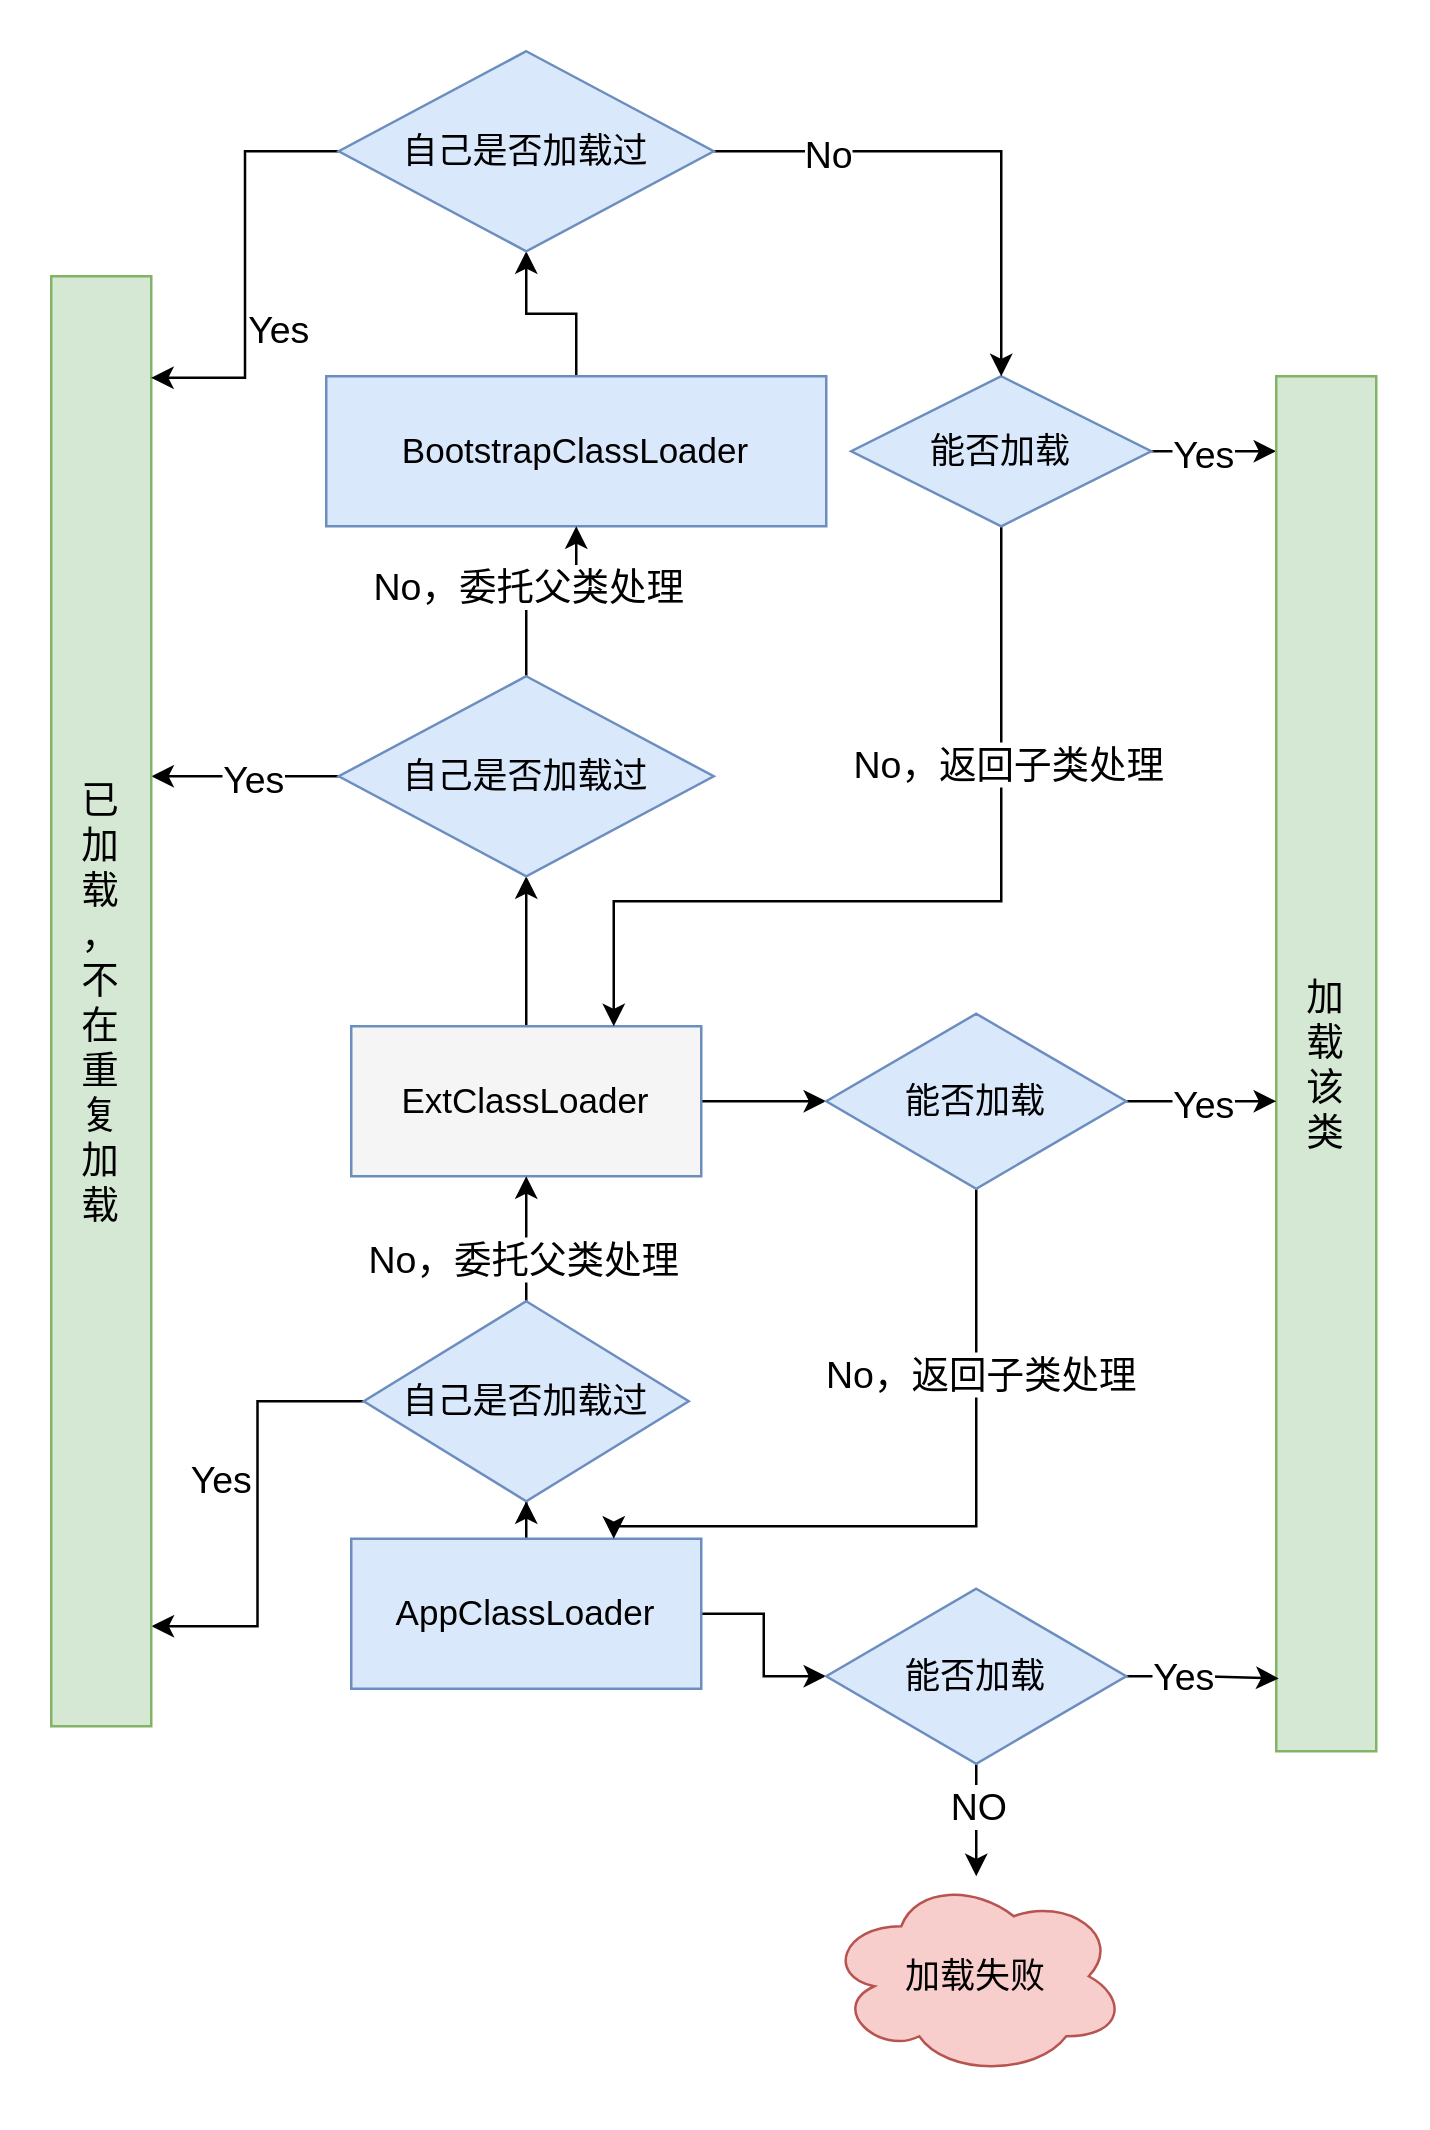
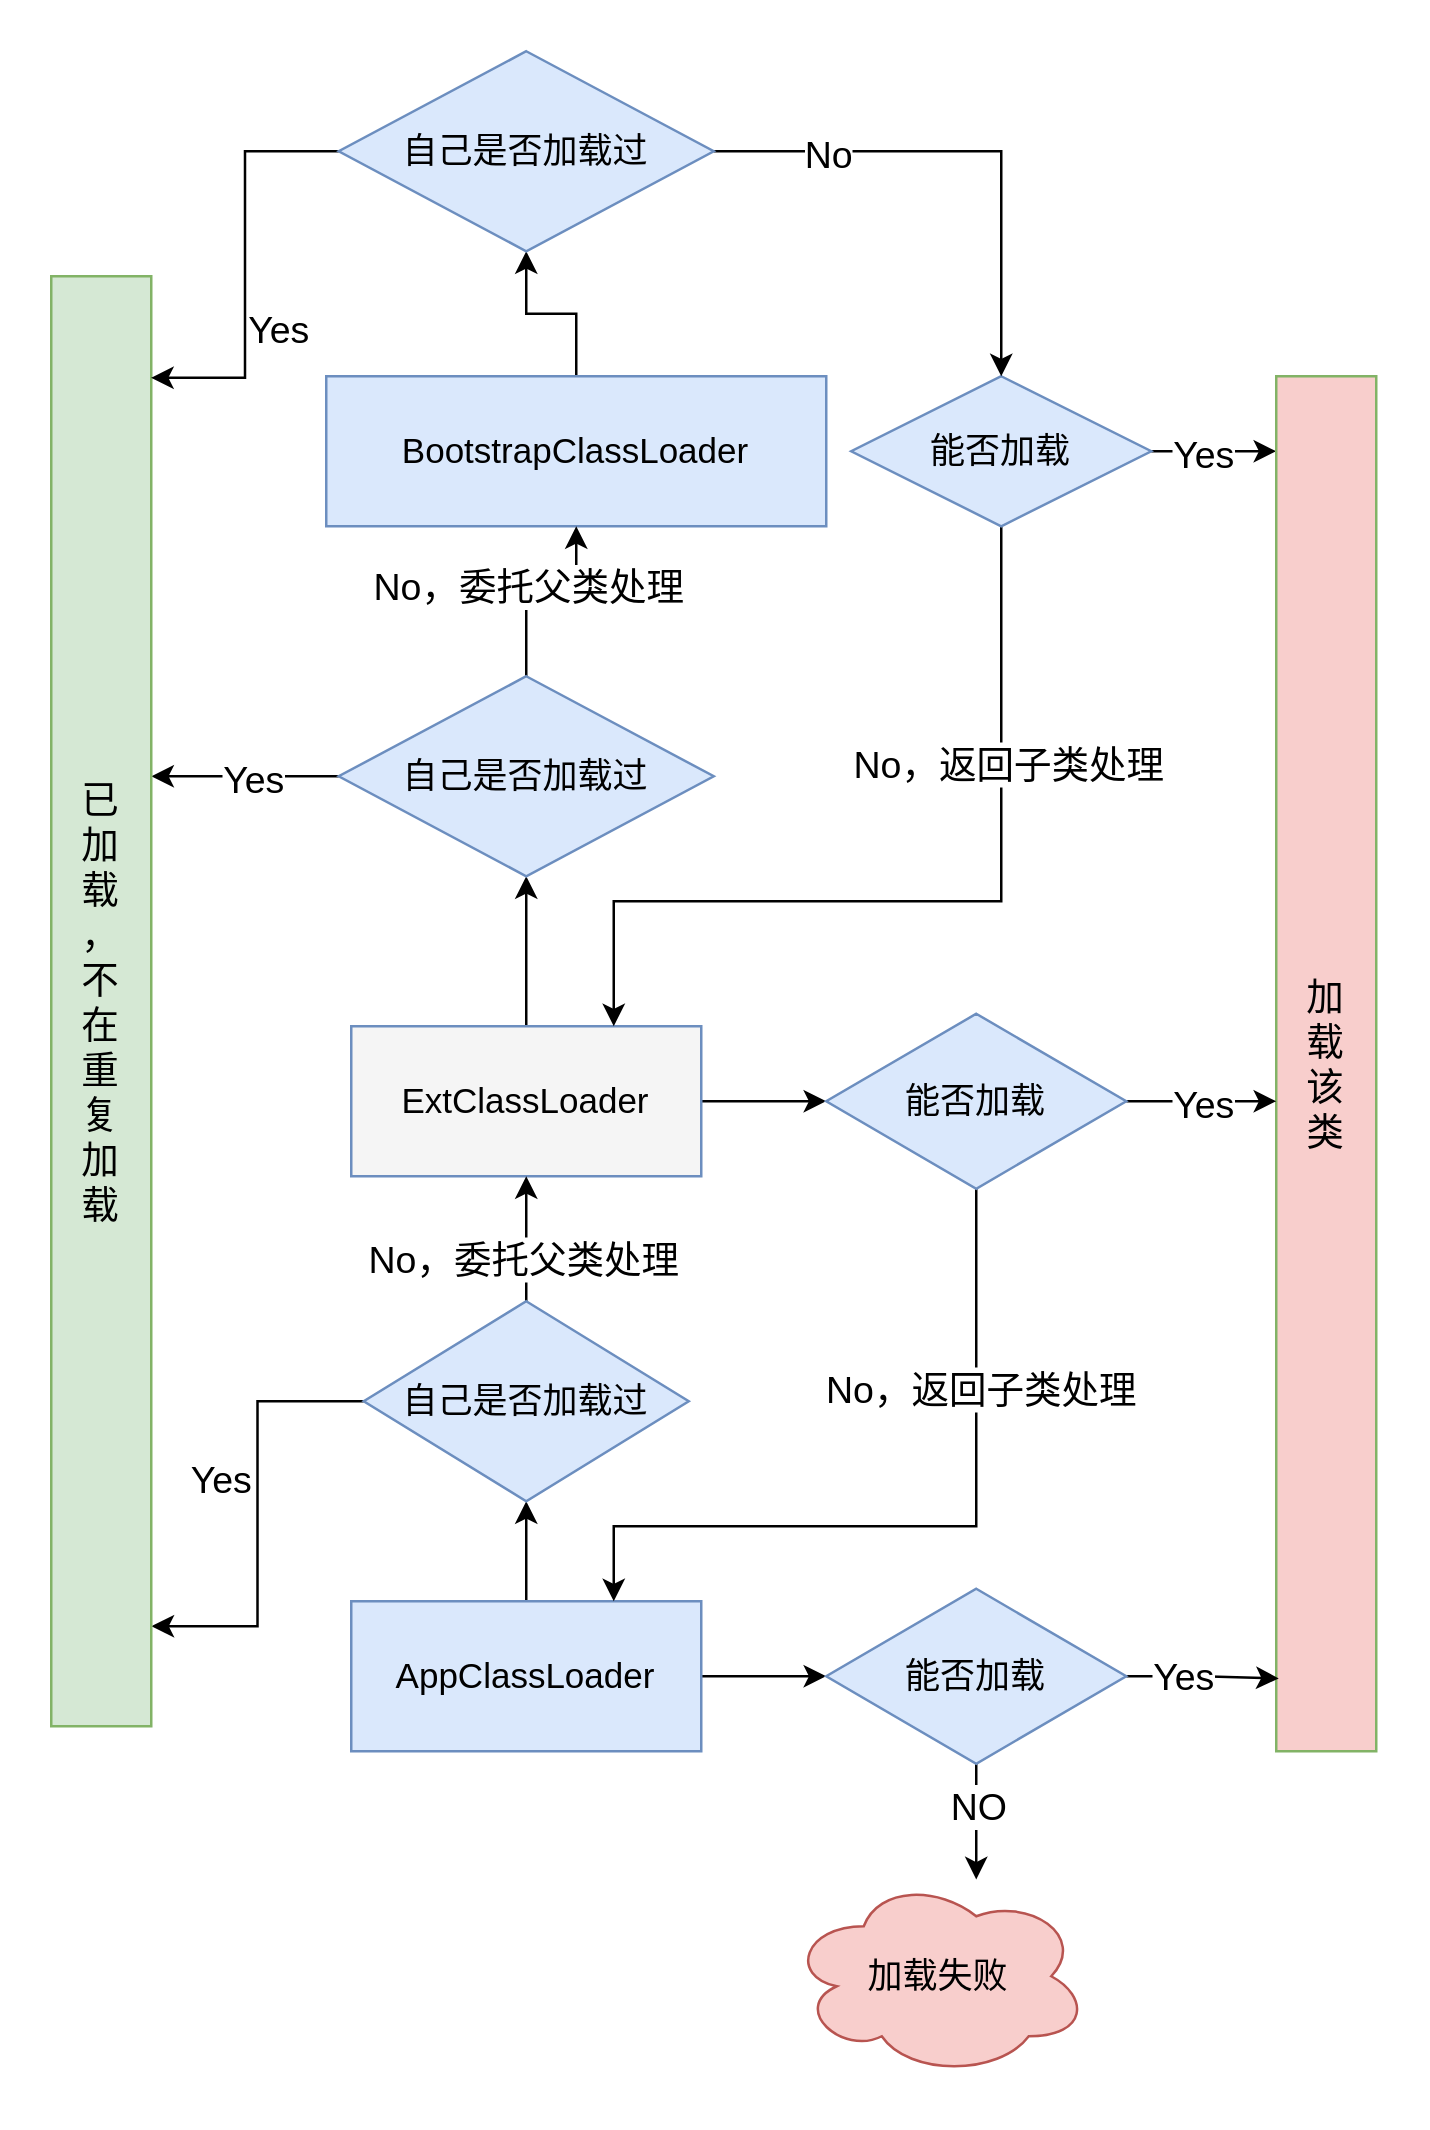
(1326, 1064) -> (1326, 1064)
(526, 1614) -> (526, 1676)
(976, 1976) -> (939, 1976)
